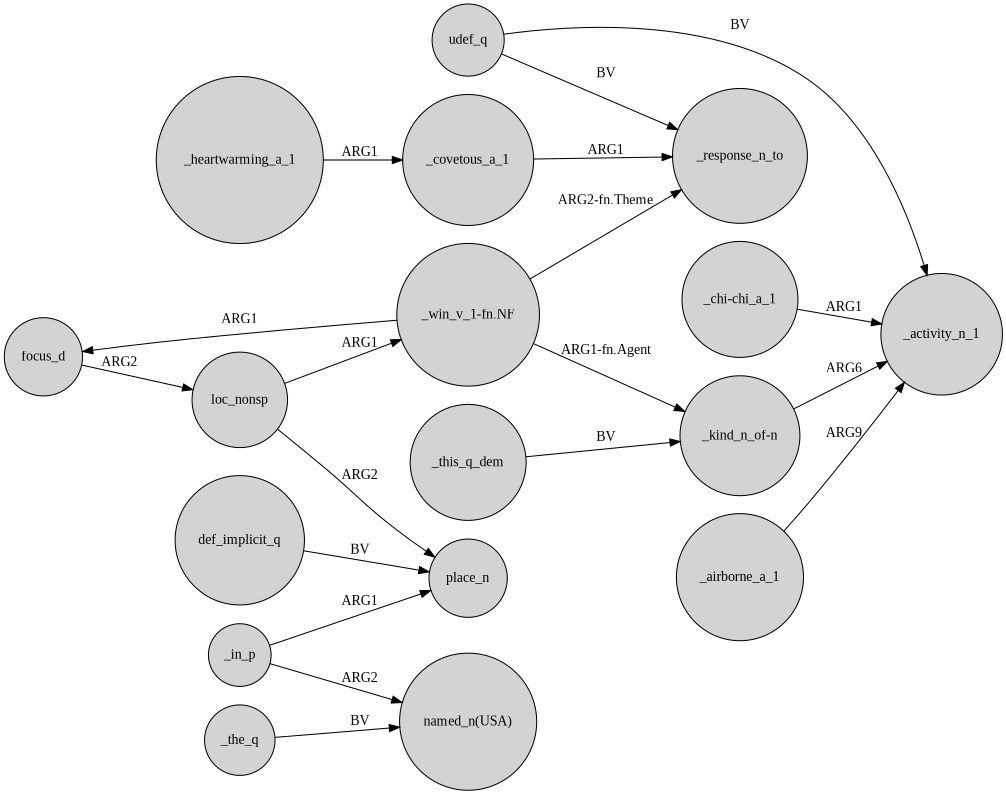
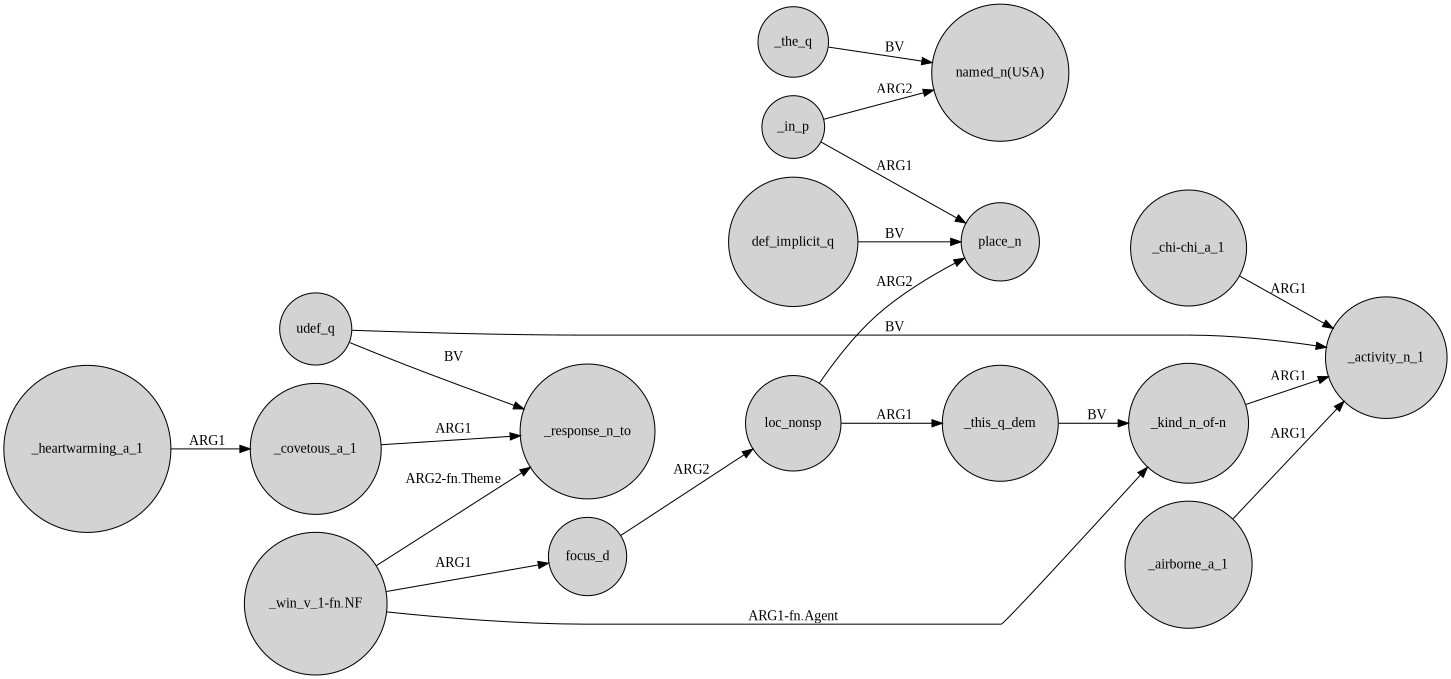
(338, 363) -> (887, 423)
(844, 369) -> (1289, 377)
(844, 433) -> (1289, 434)
